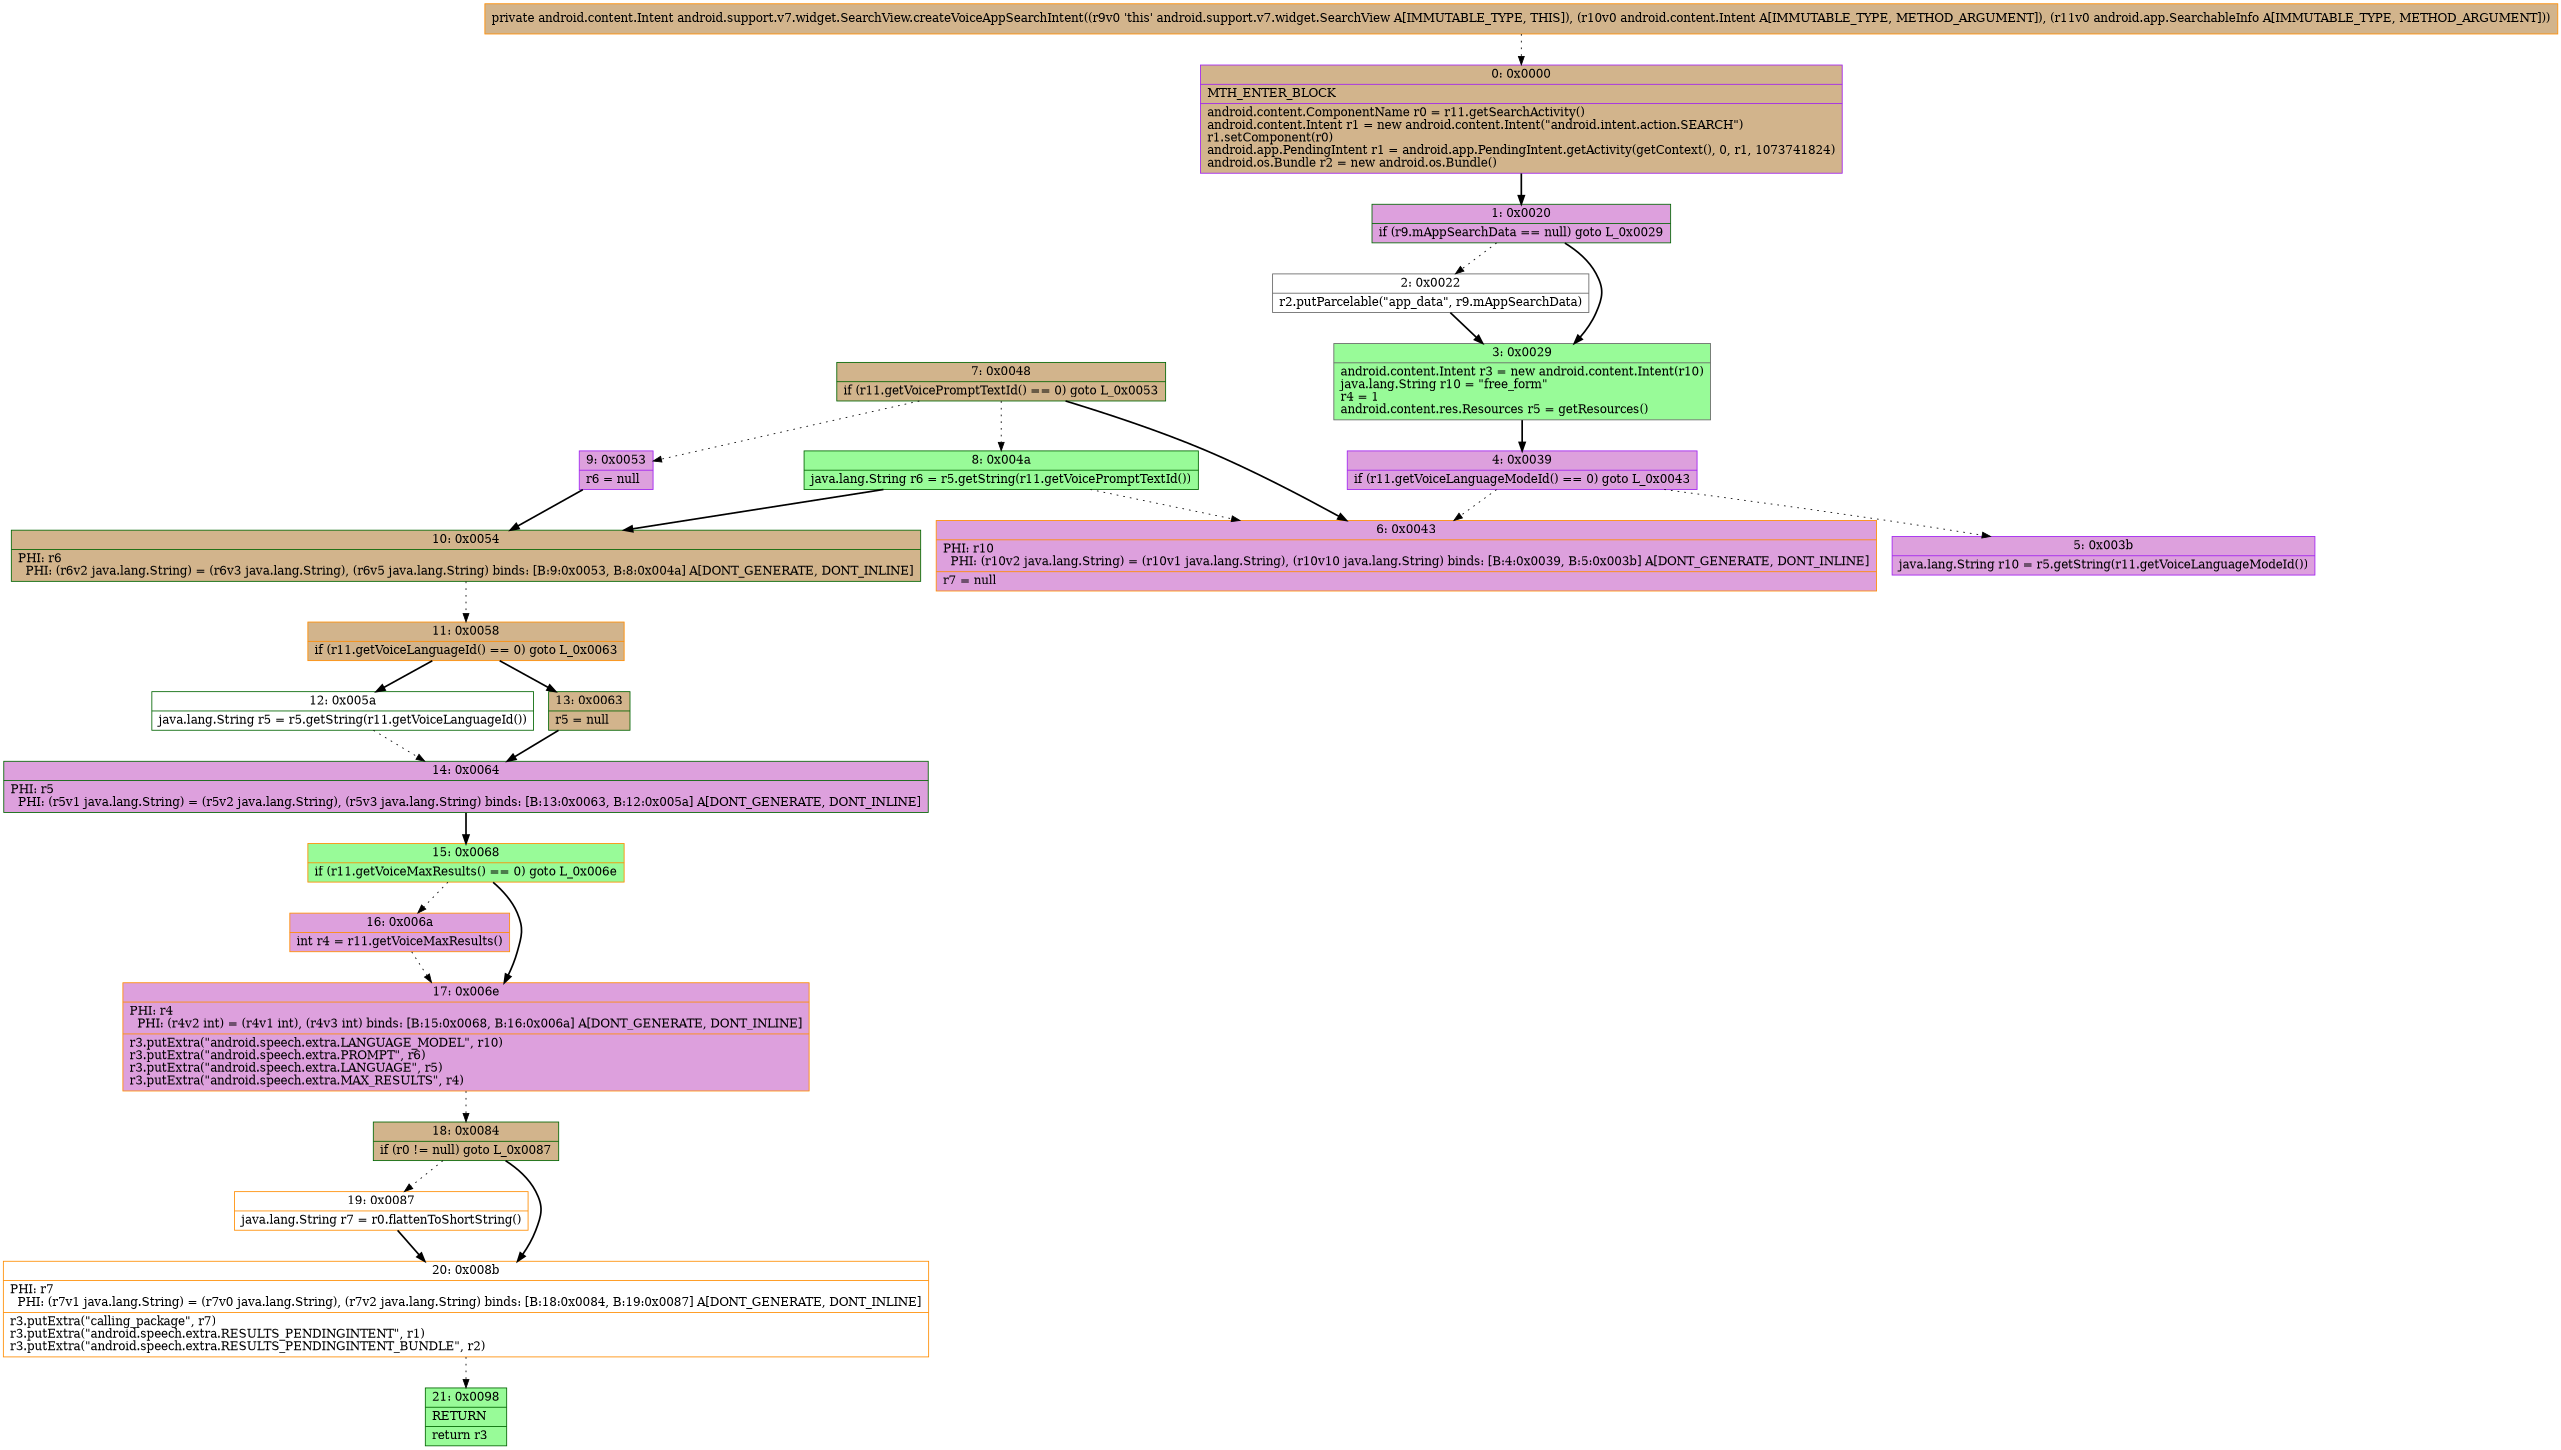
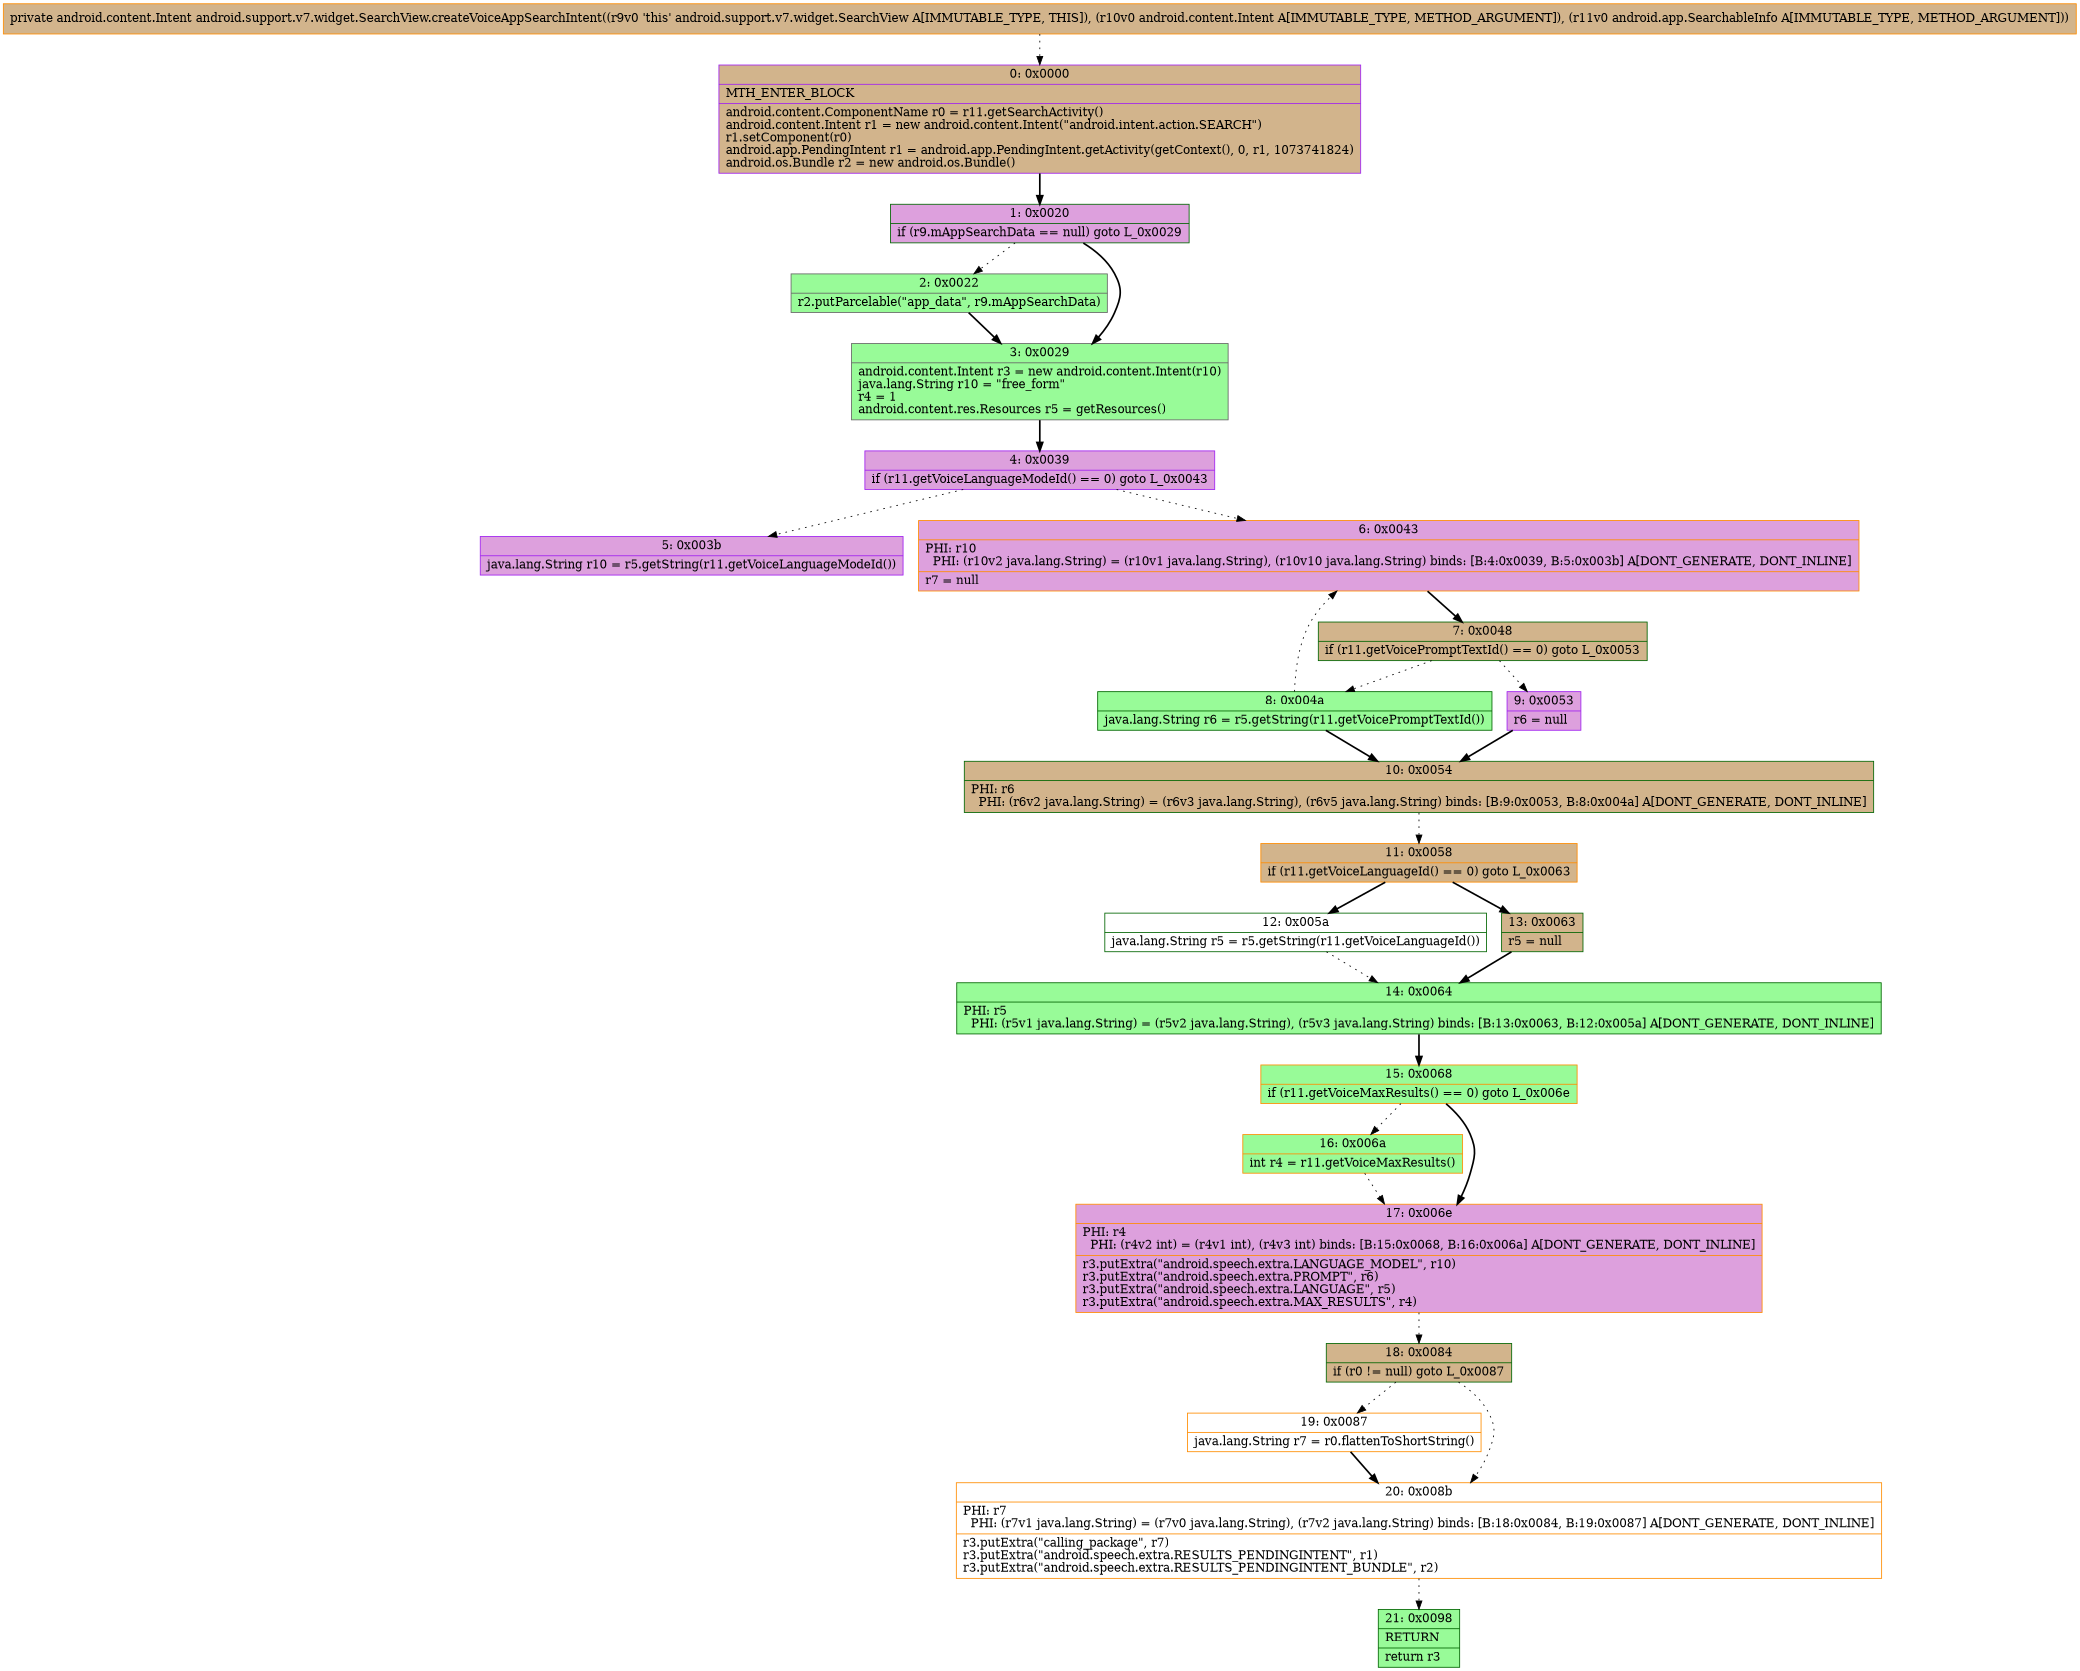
(1431, 293) -> (949, 293)
(1206, 450) -> (1442, 604)
(466, 787) -> (1419, 1008)
(400, 932) -> (1353, 1154)
(540, 1203) -> (1493, 1424)
